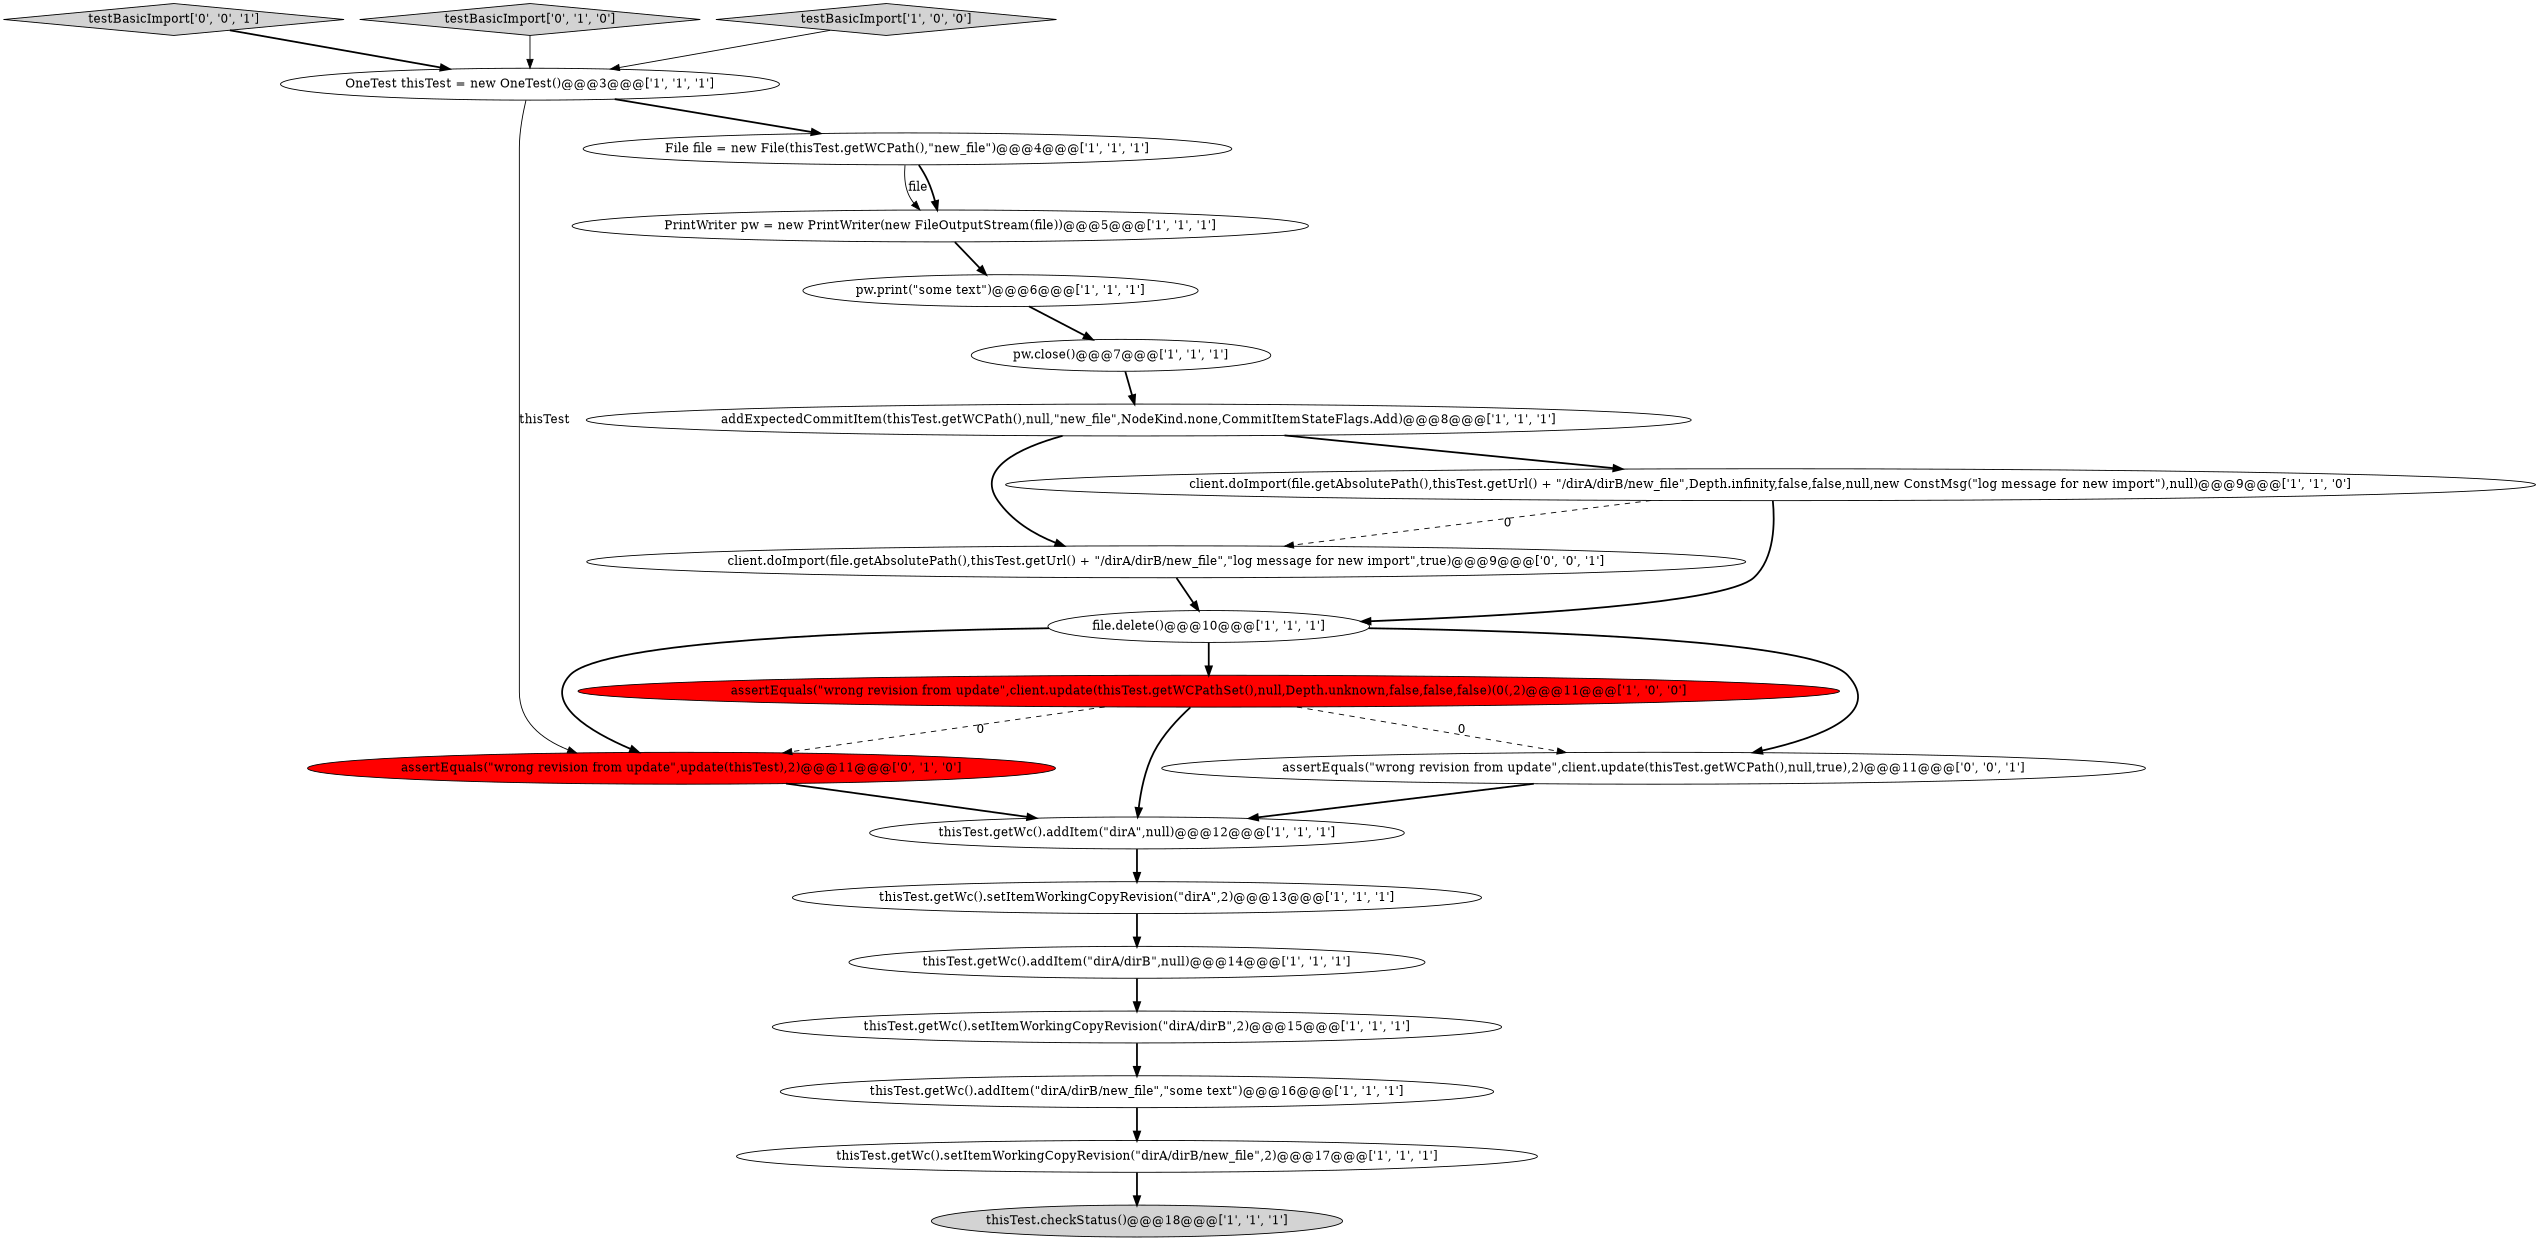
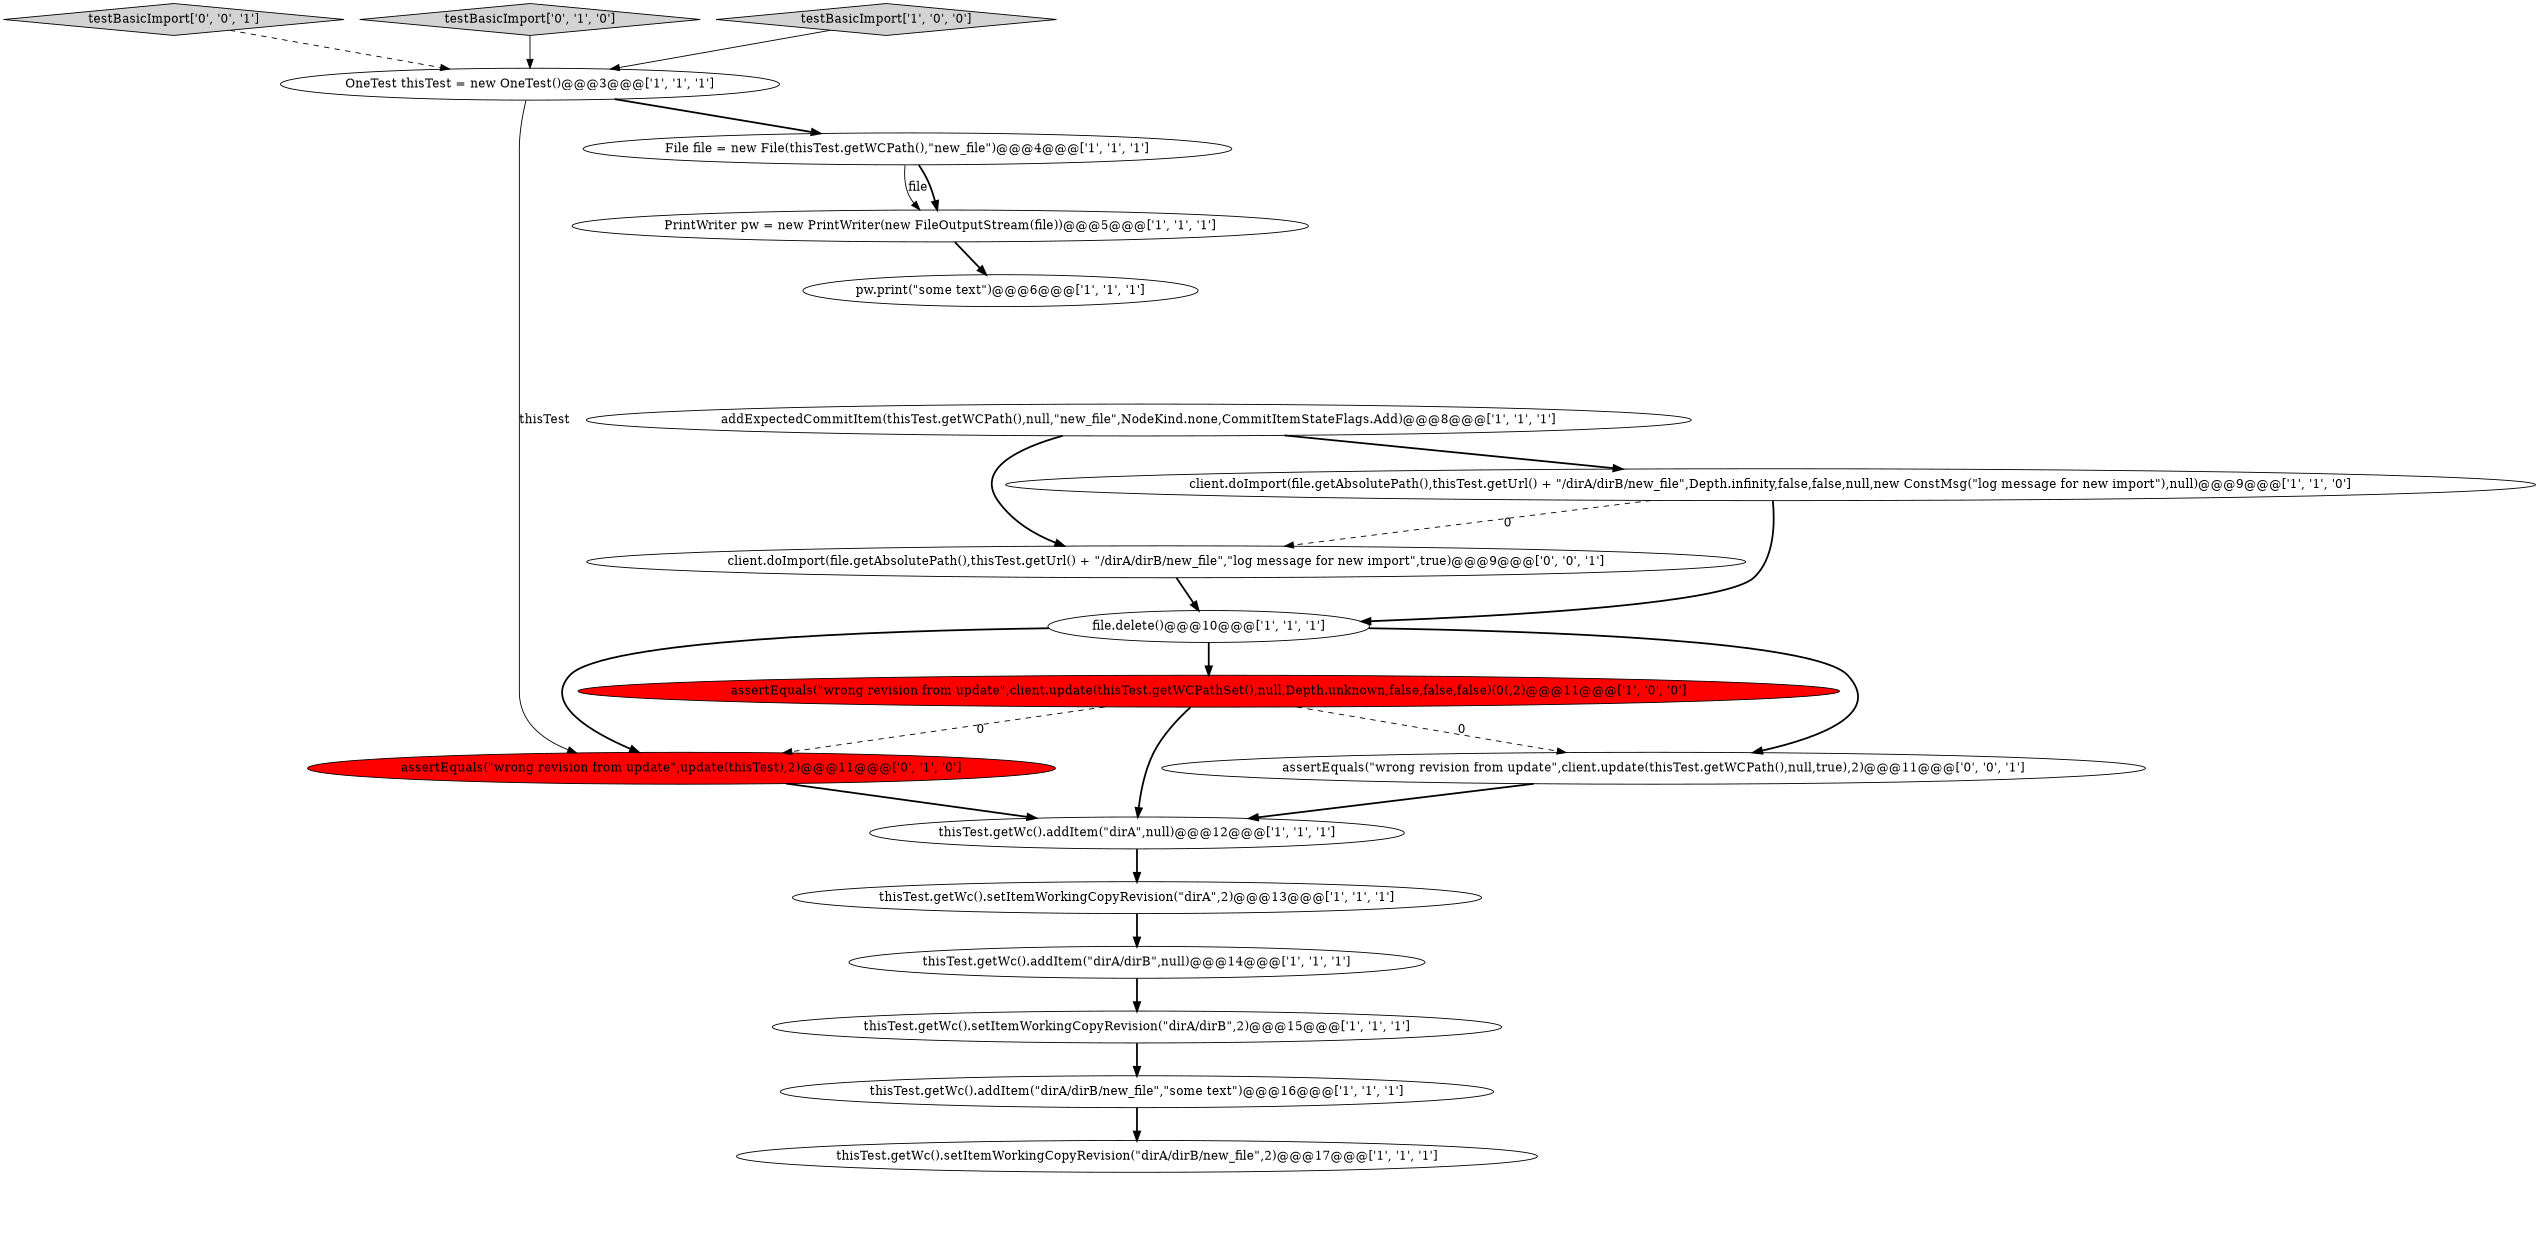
(335, 49) -> (335, 49)
(1121, 355) -> none
(1137, 1221) -> none
